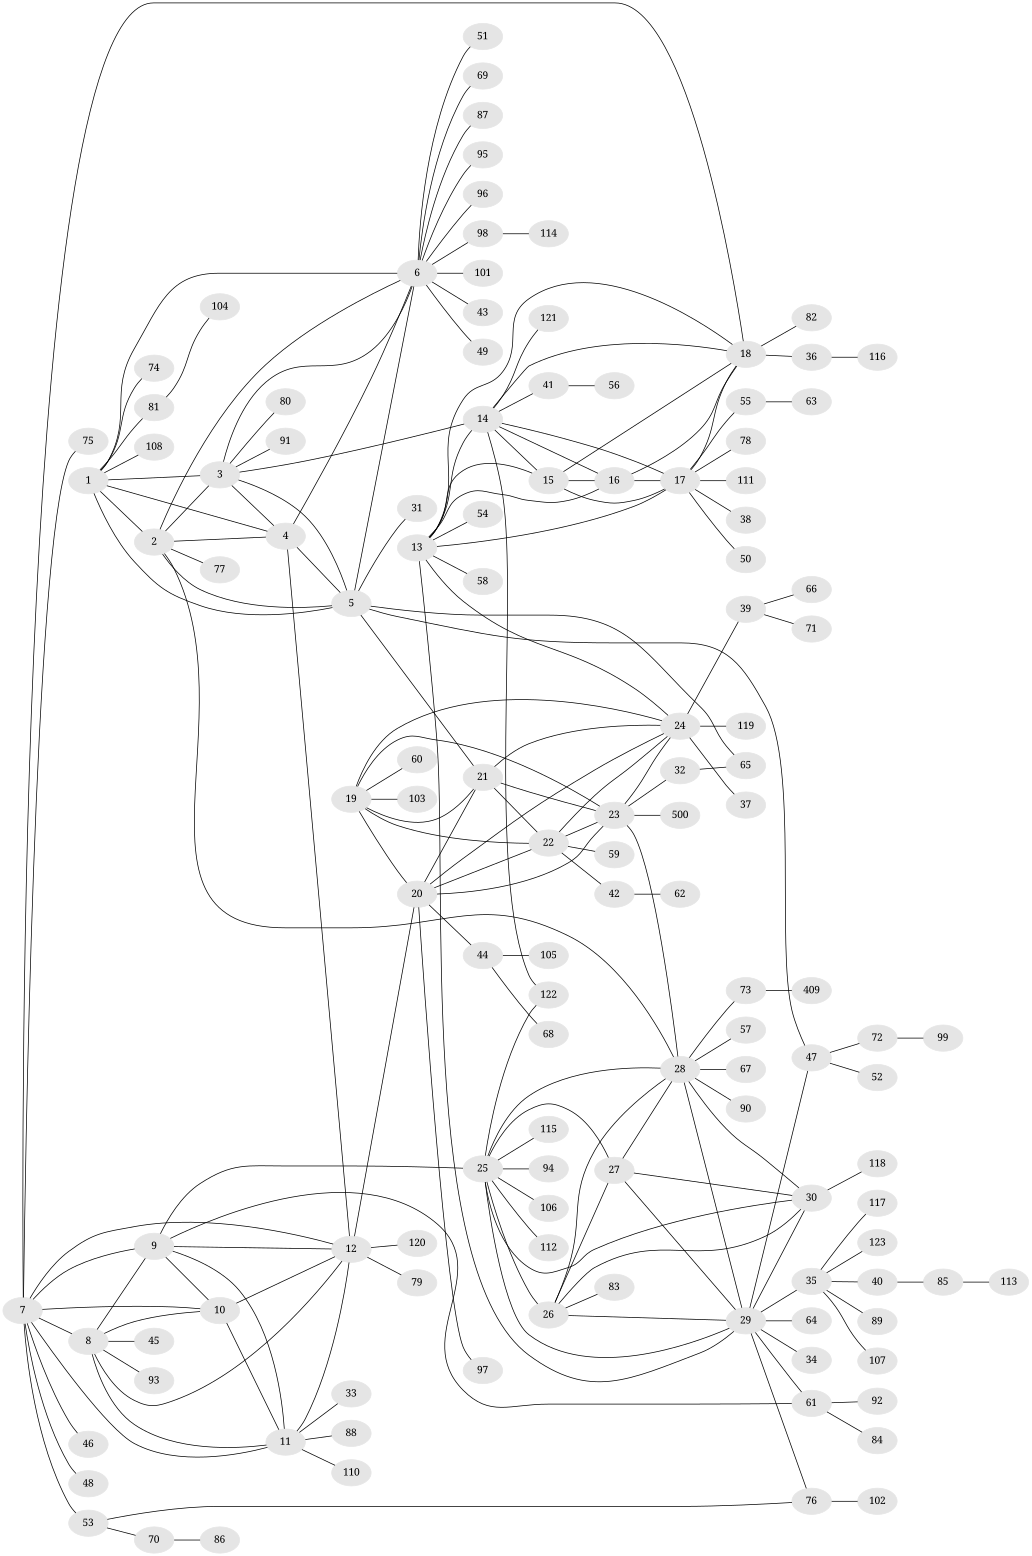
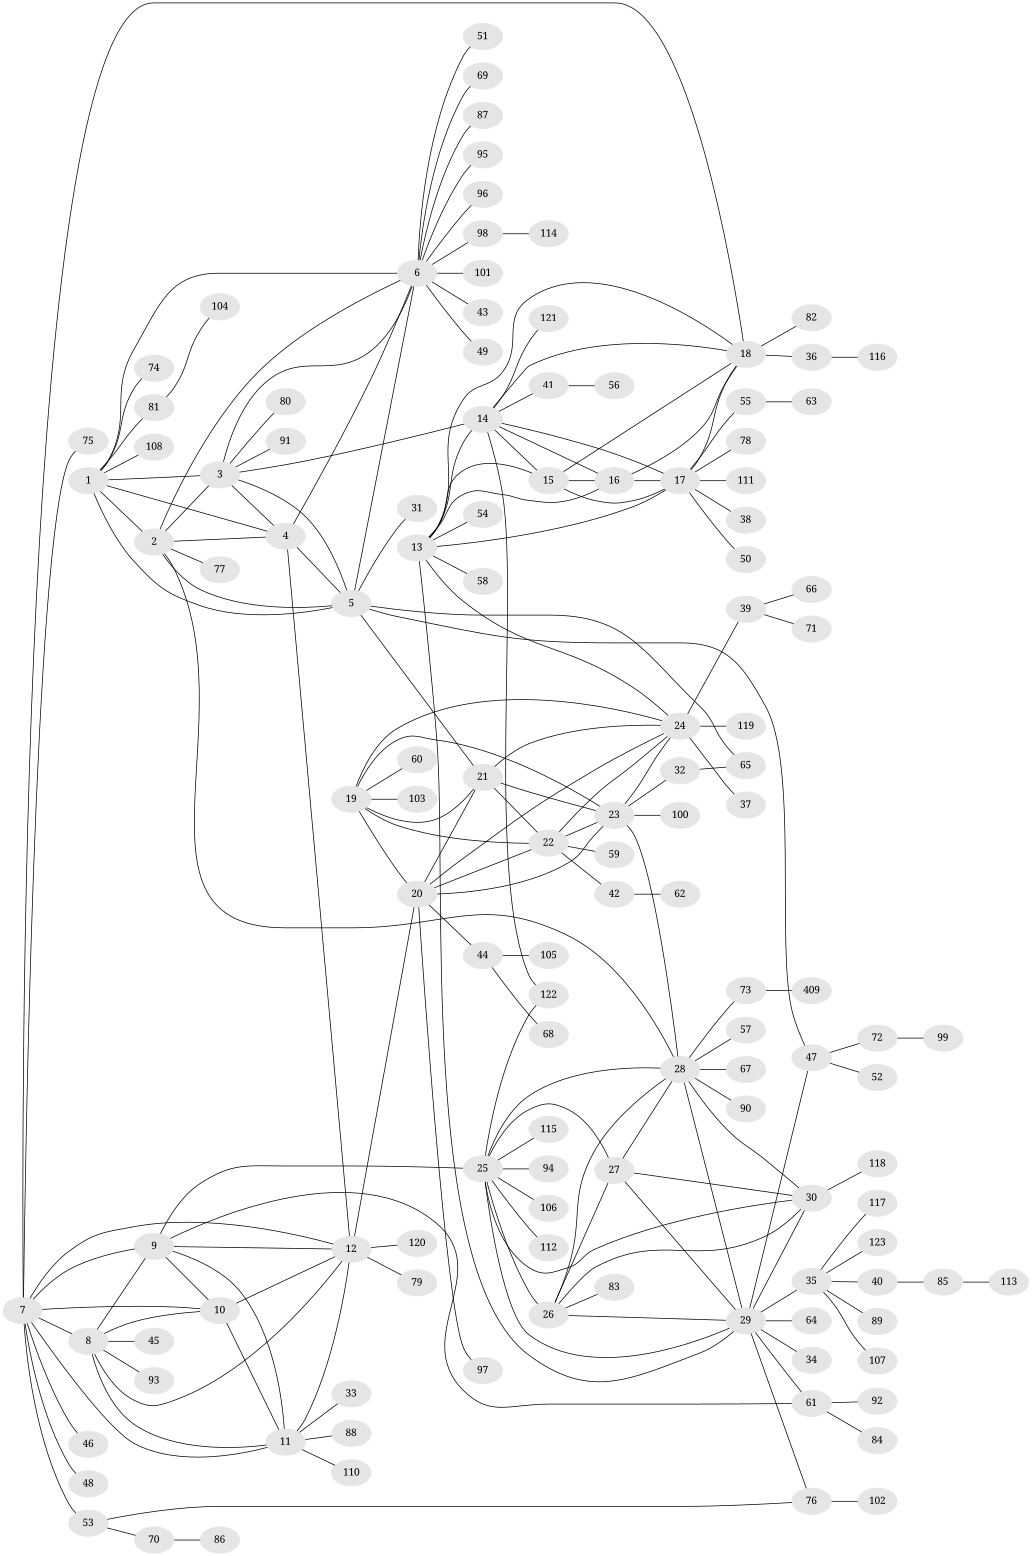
(680, 815) -> (680, 815)
